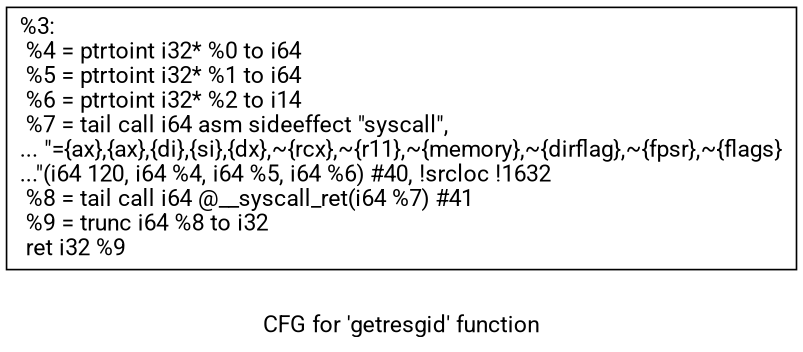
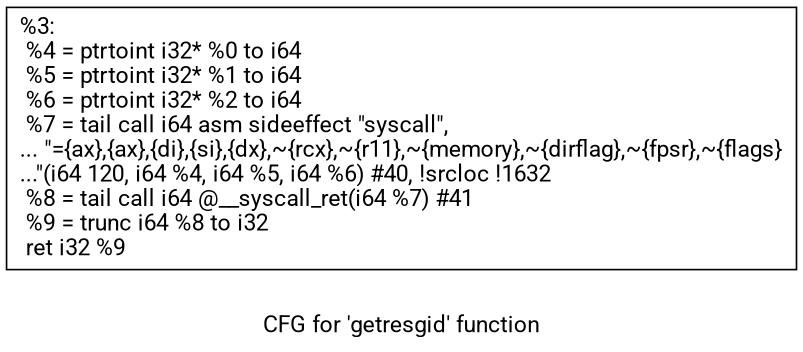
(161, 101) -> (161, 101)
